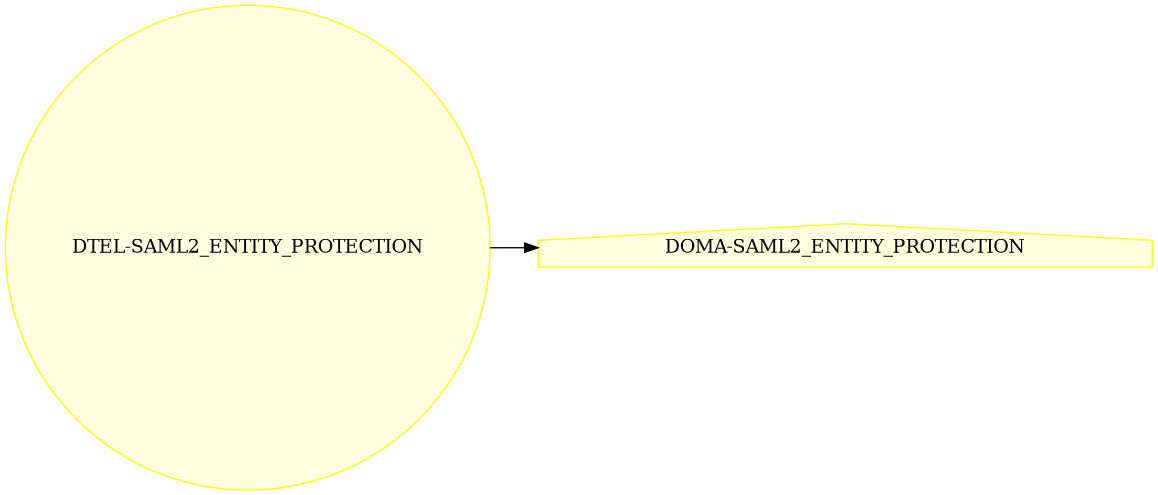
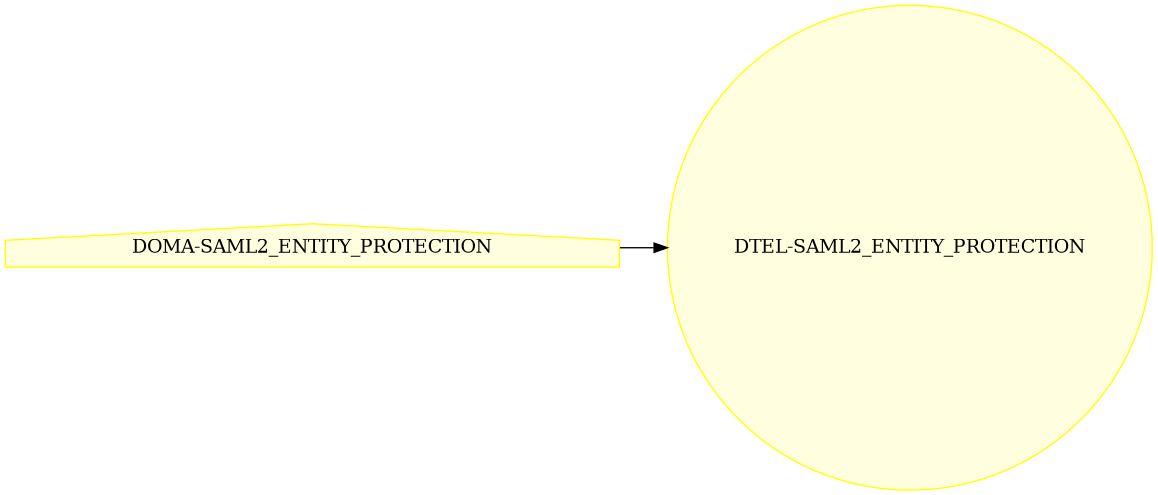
(507, 248) -> (637, 248)
